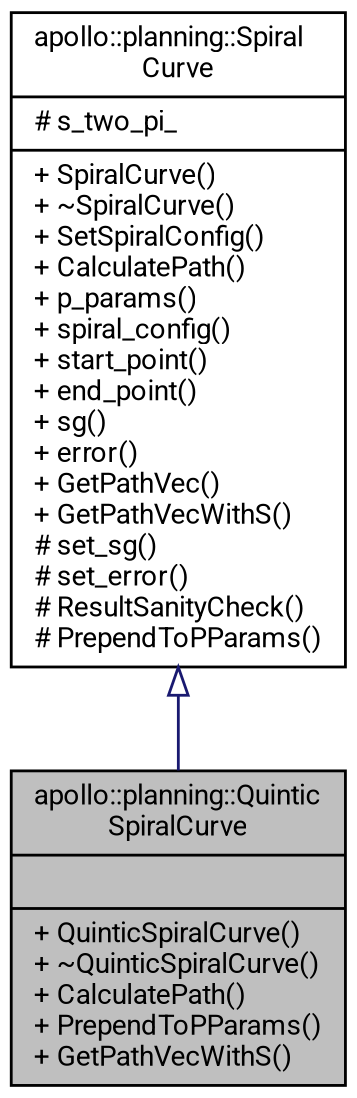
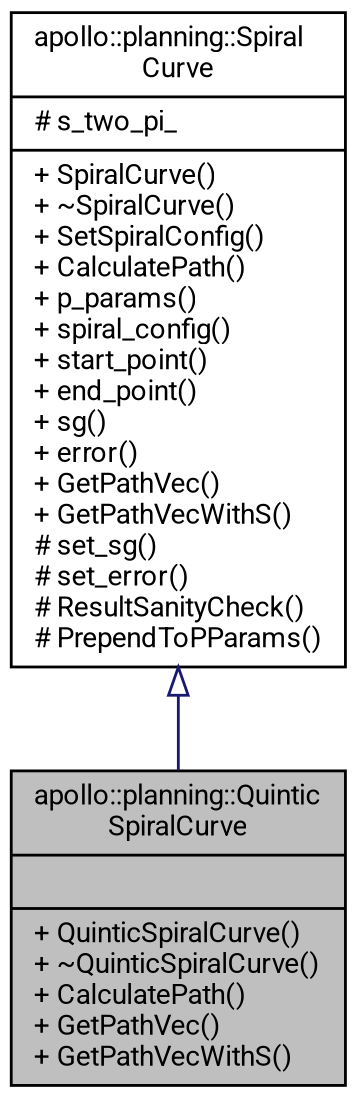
(178, 1026) -> (128, 1026)
